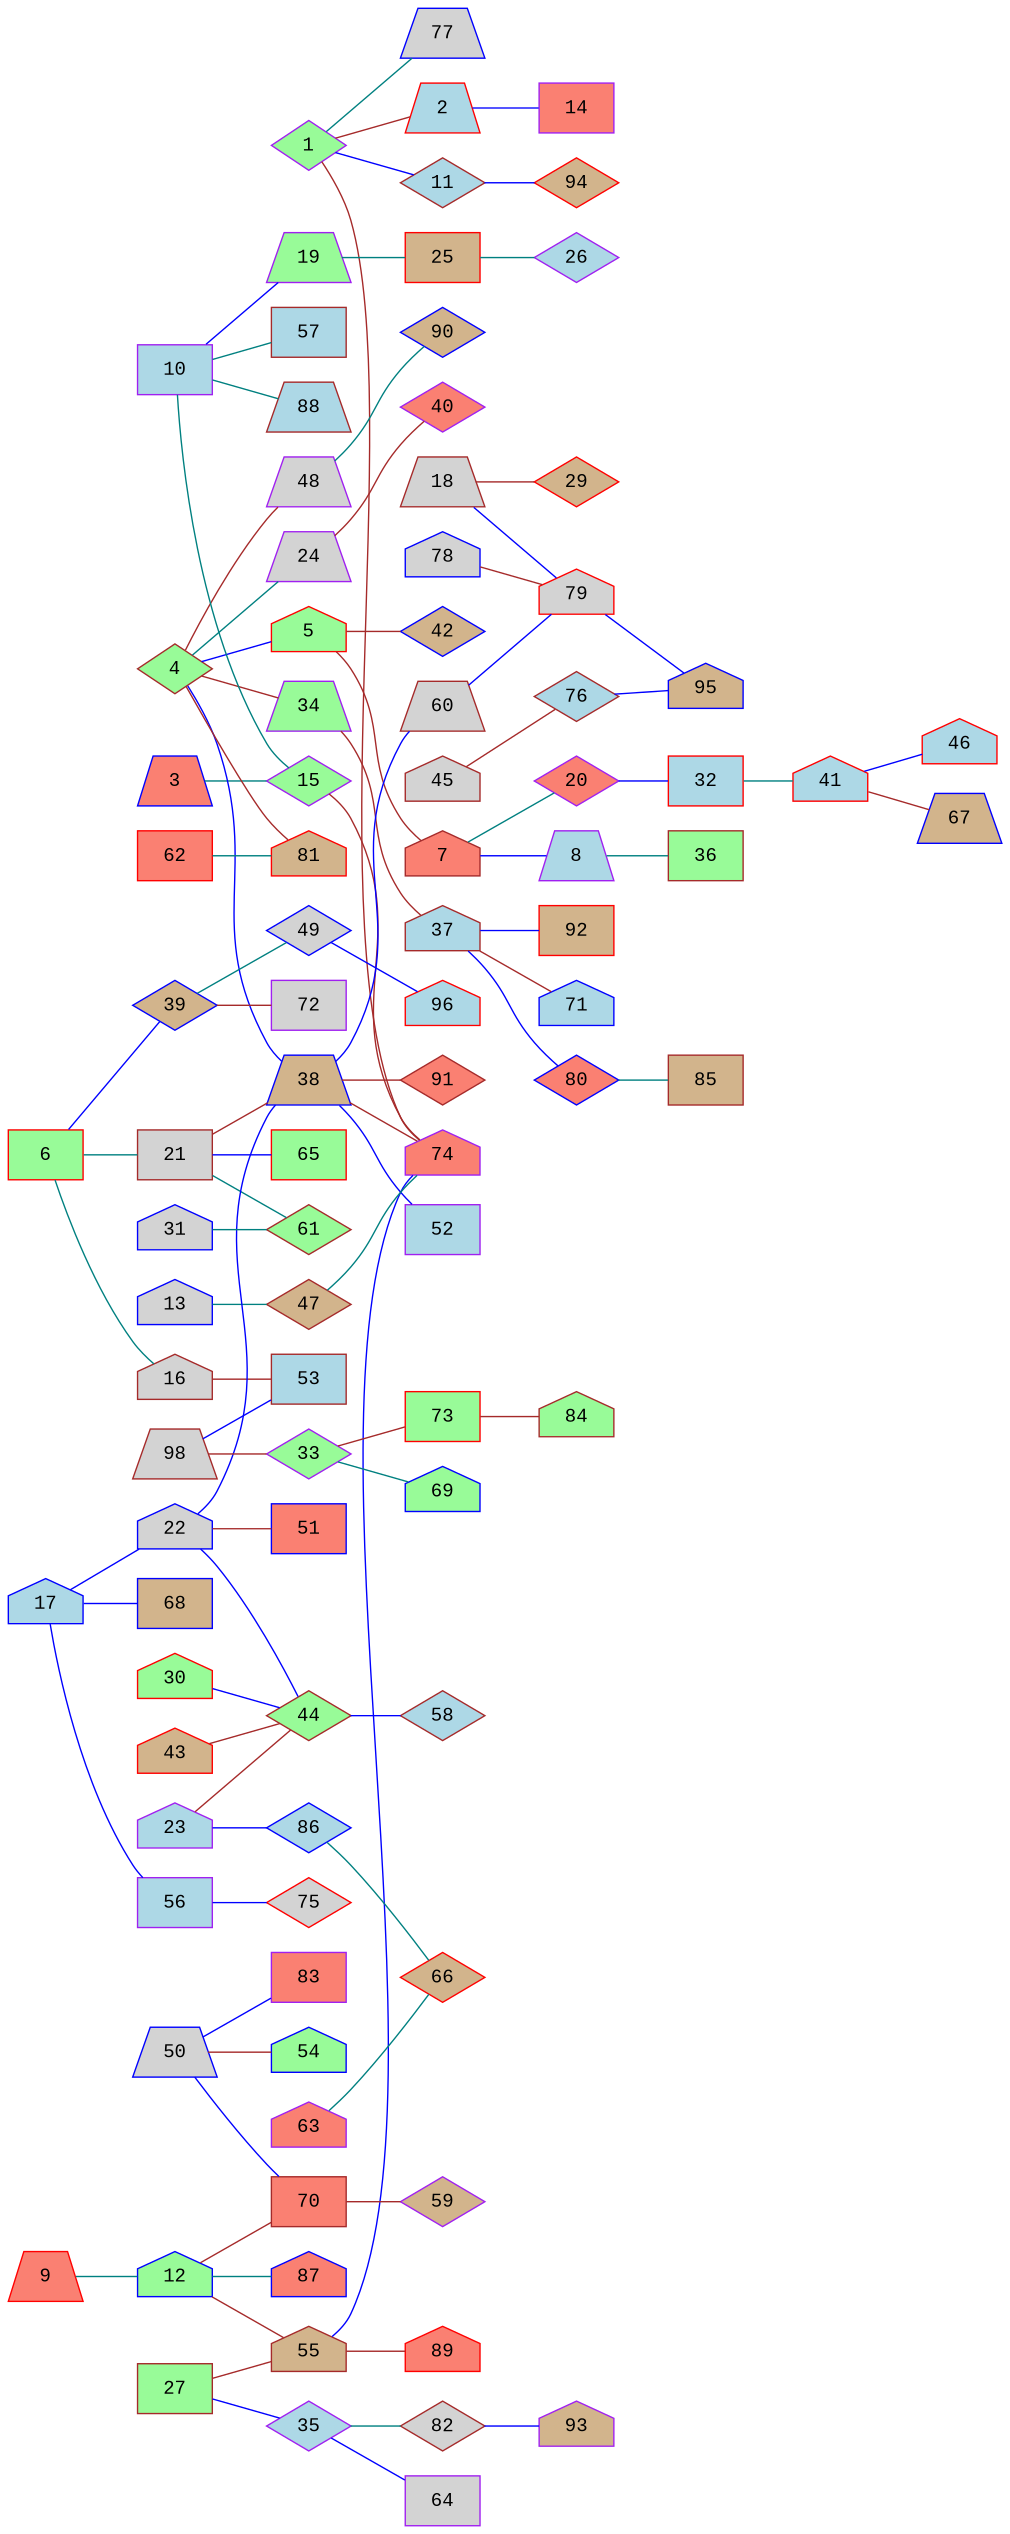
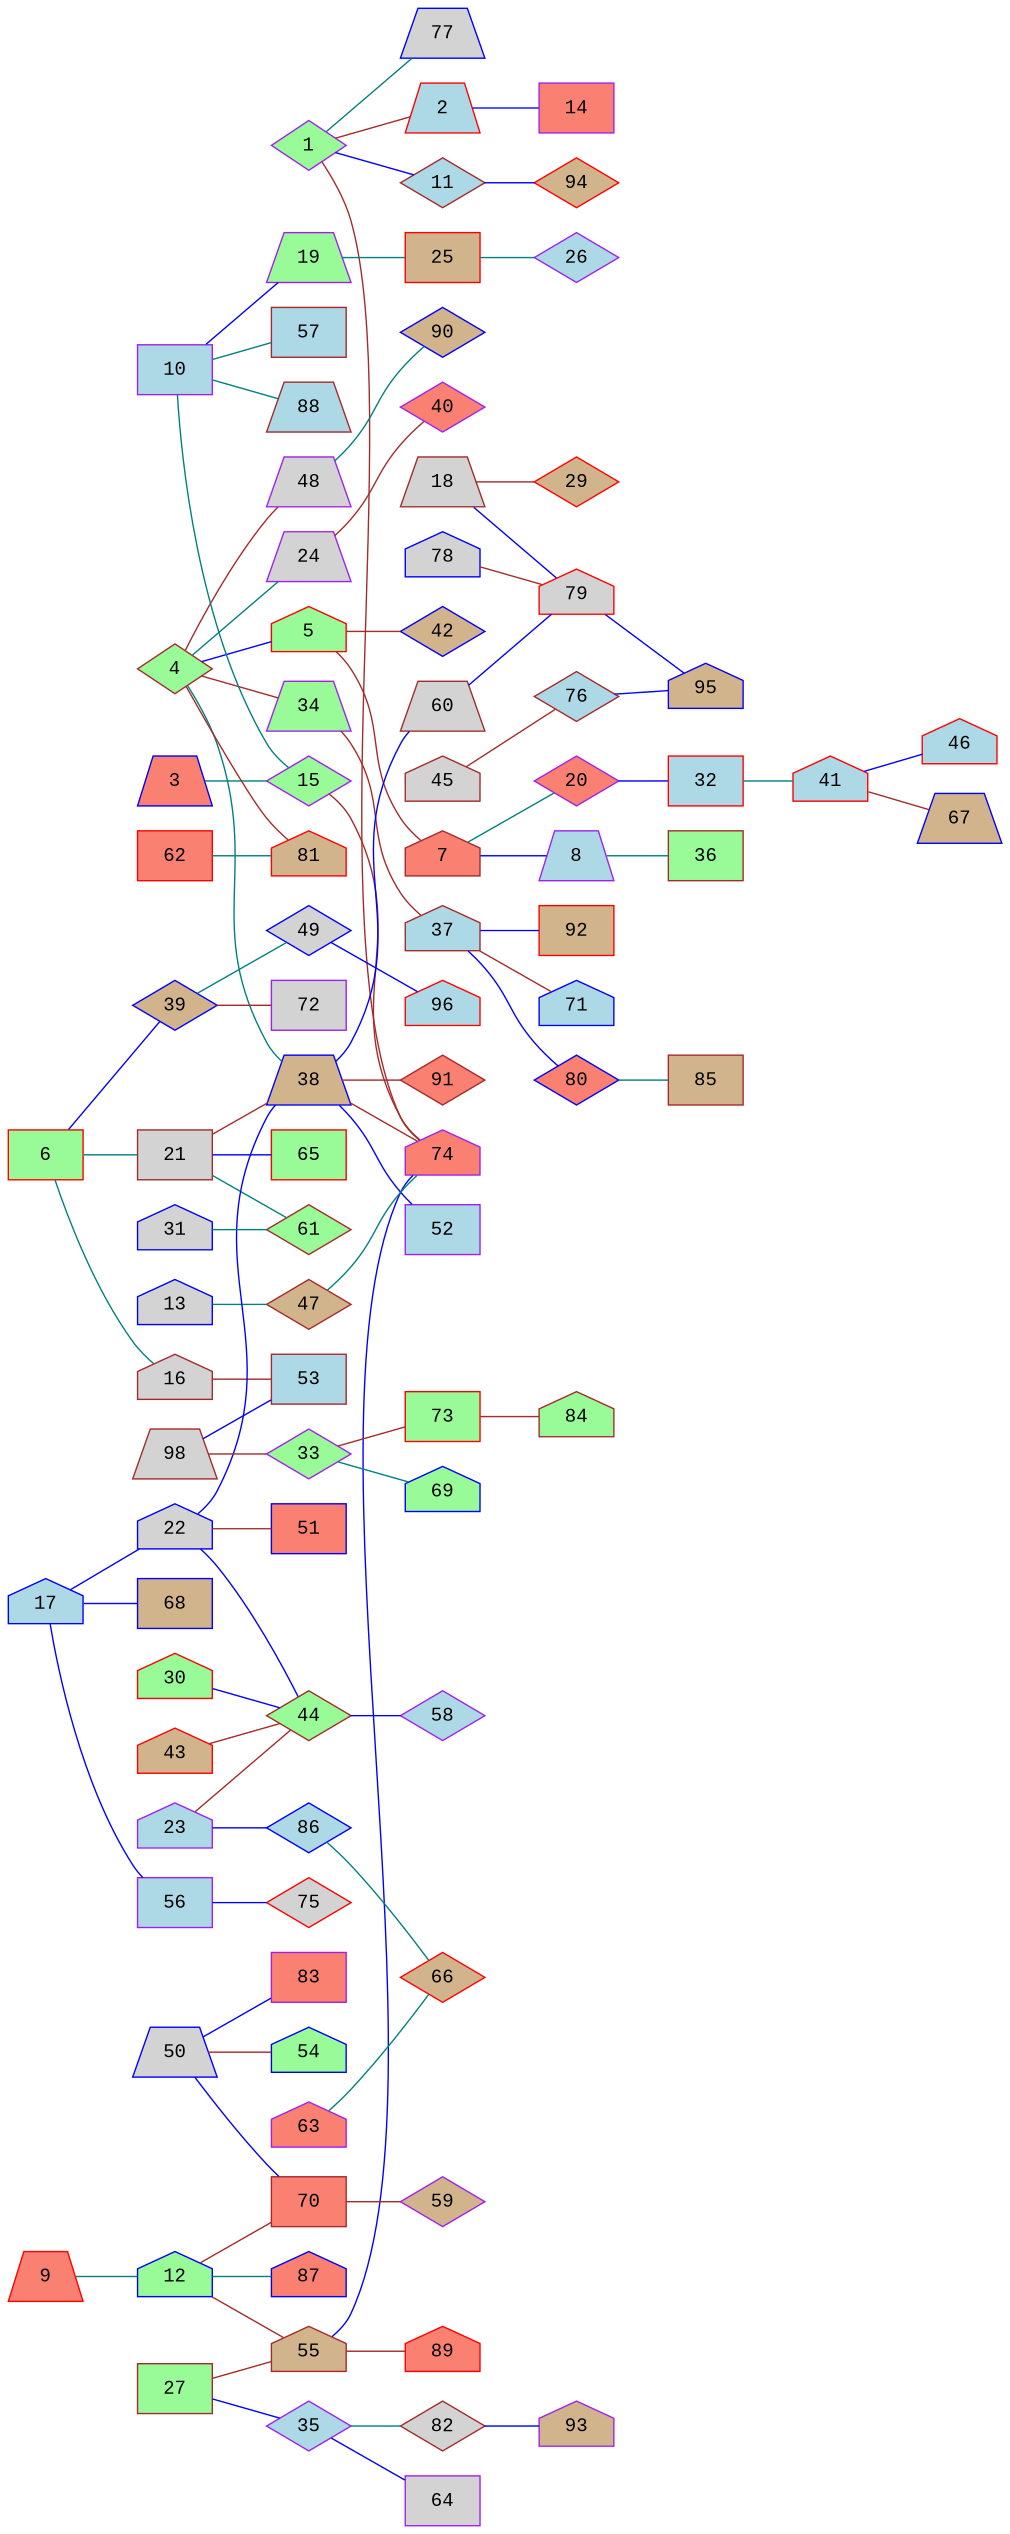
(235, 875) -> (235, 875)
(443, 1716) -> (443, 1716)
